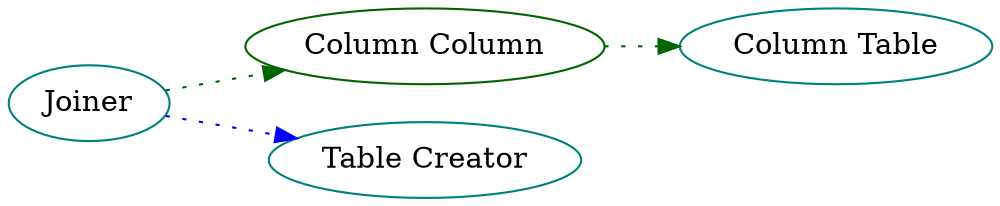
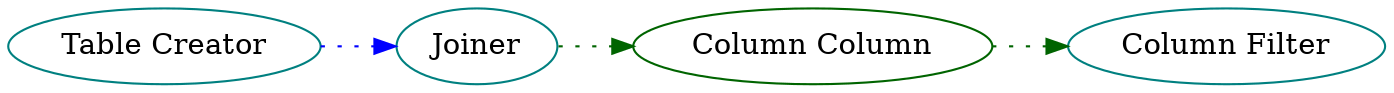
(836, 46) -> (1227, 46)
(221, 125) -> (348, 46)
